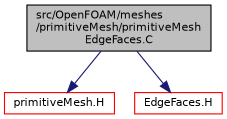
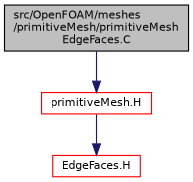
(150, 67) -> (97, 129)
